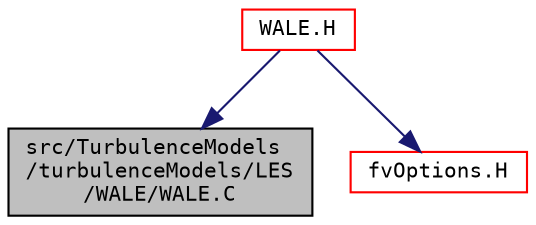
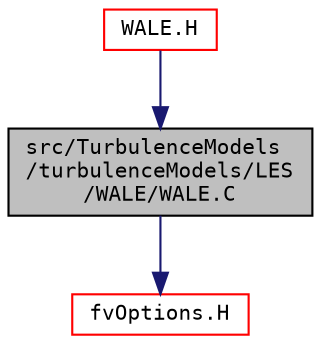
(361, 93) -> (160, 244)
